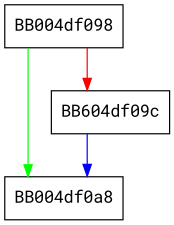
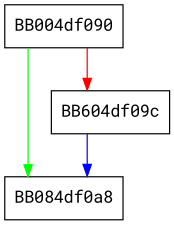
(64, 26) -> (64, 26)
(64, 198) -> (64, 198)
